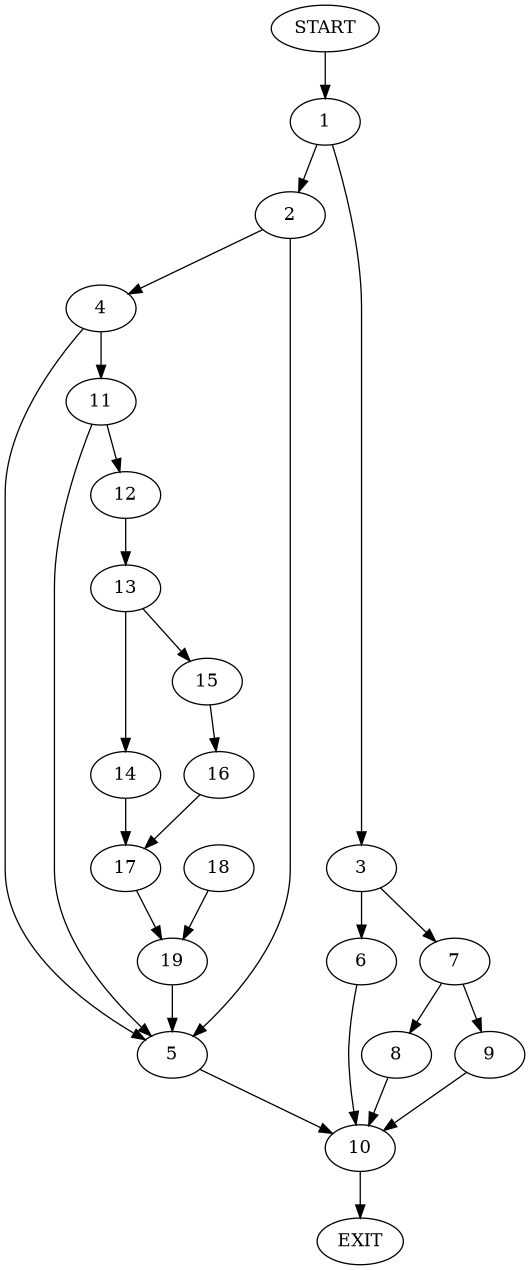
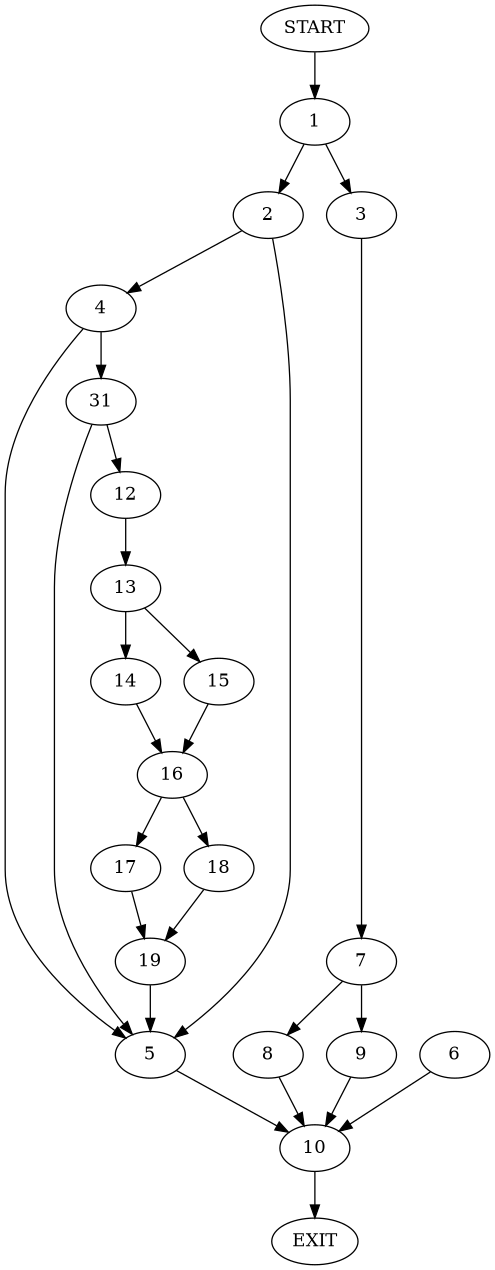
(101, 402) -> (101, 402)
(126, 815) -> (146, 722)
none -> (193, 816)
(362, 909) -> none
